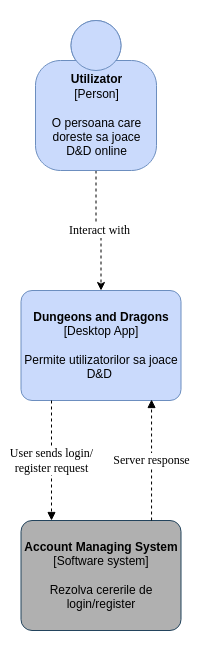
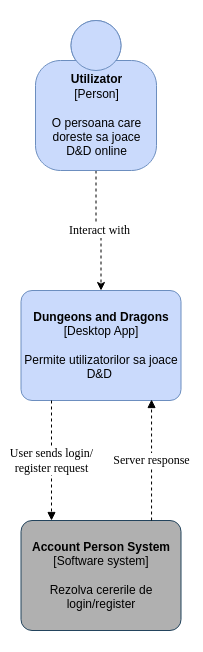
(102, 576) -> (102, 576)
